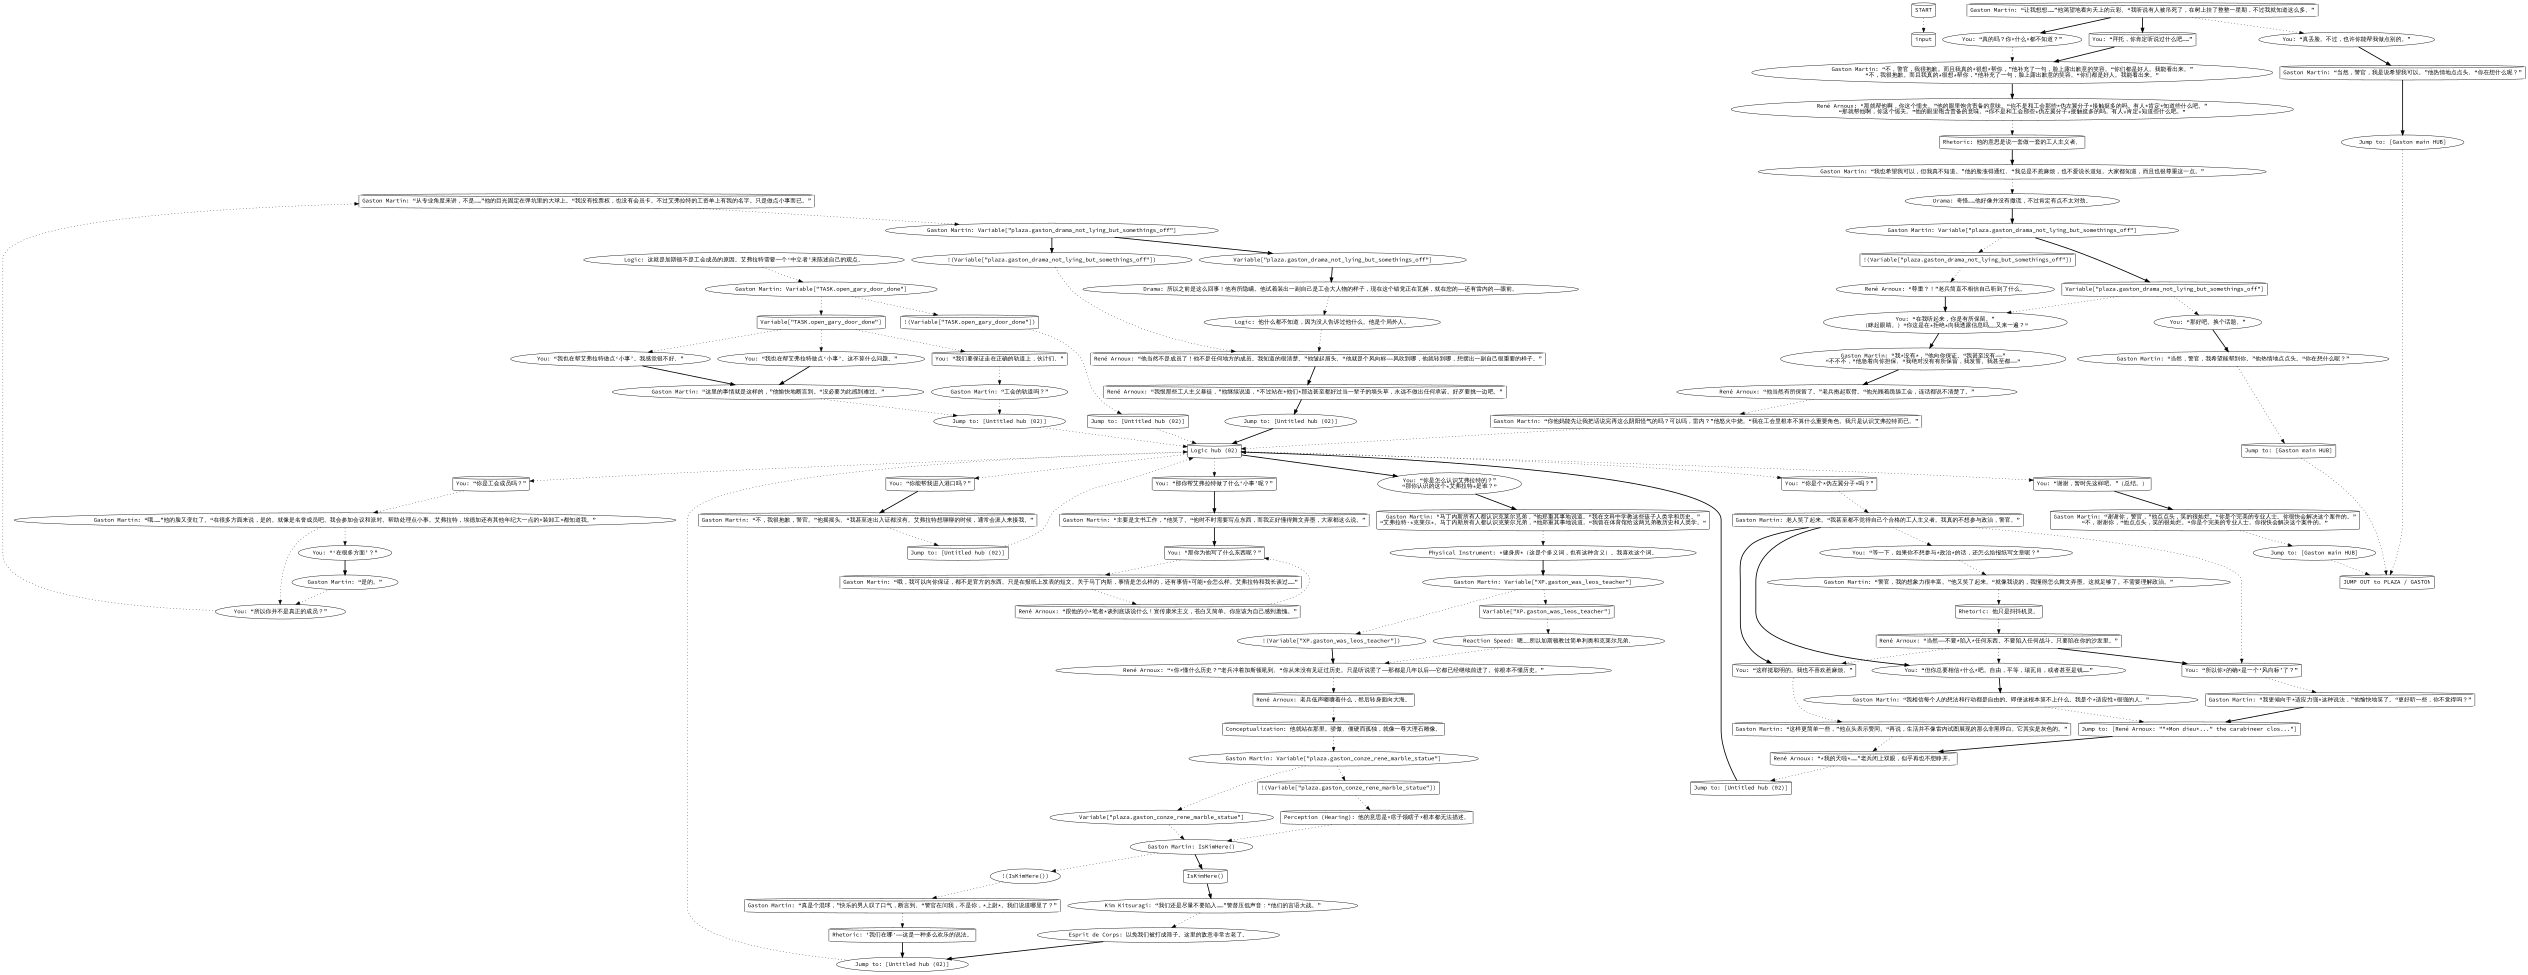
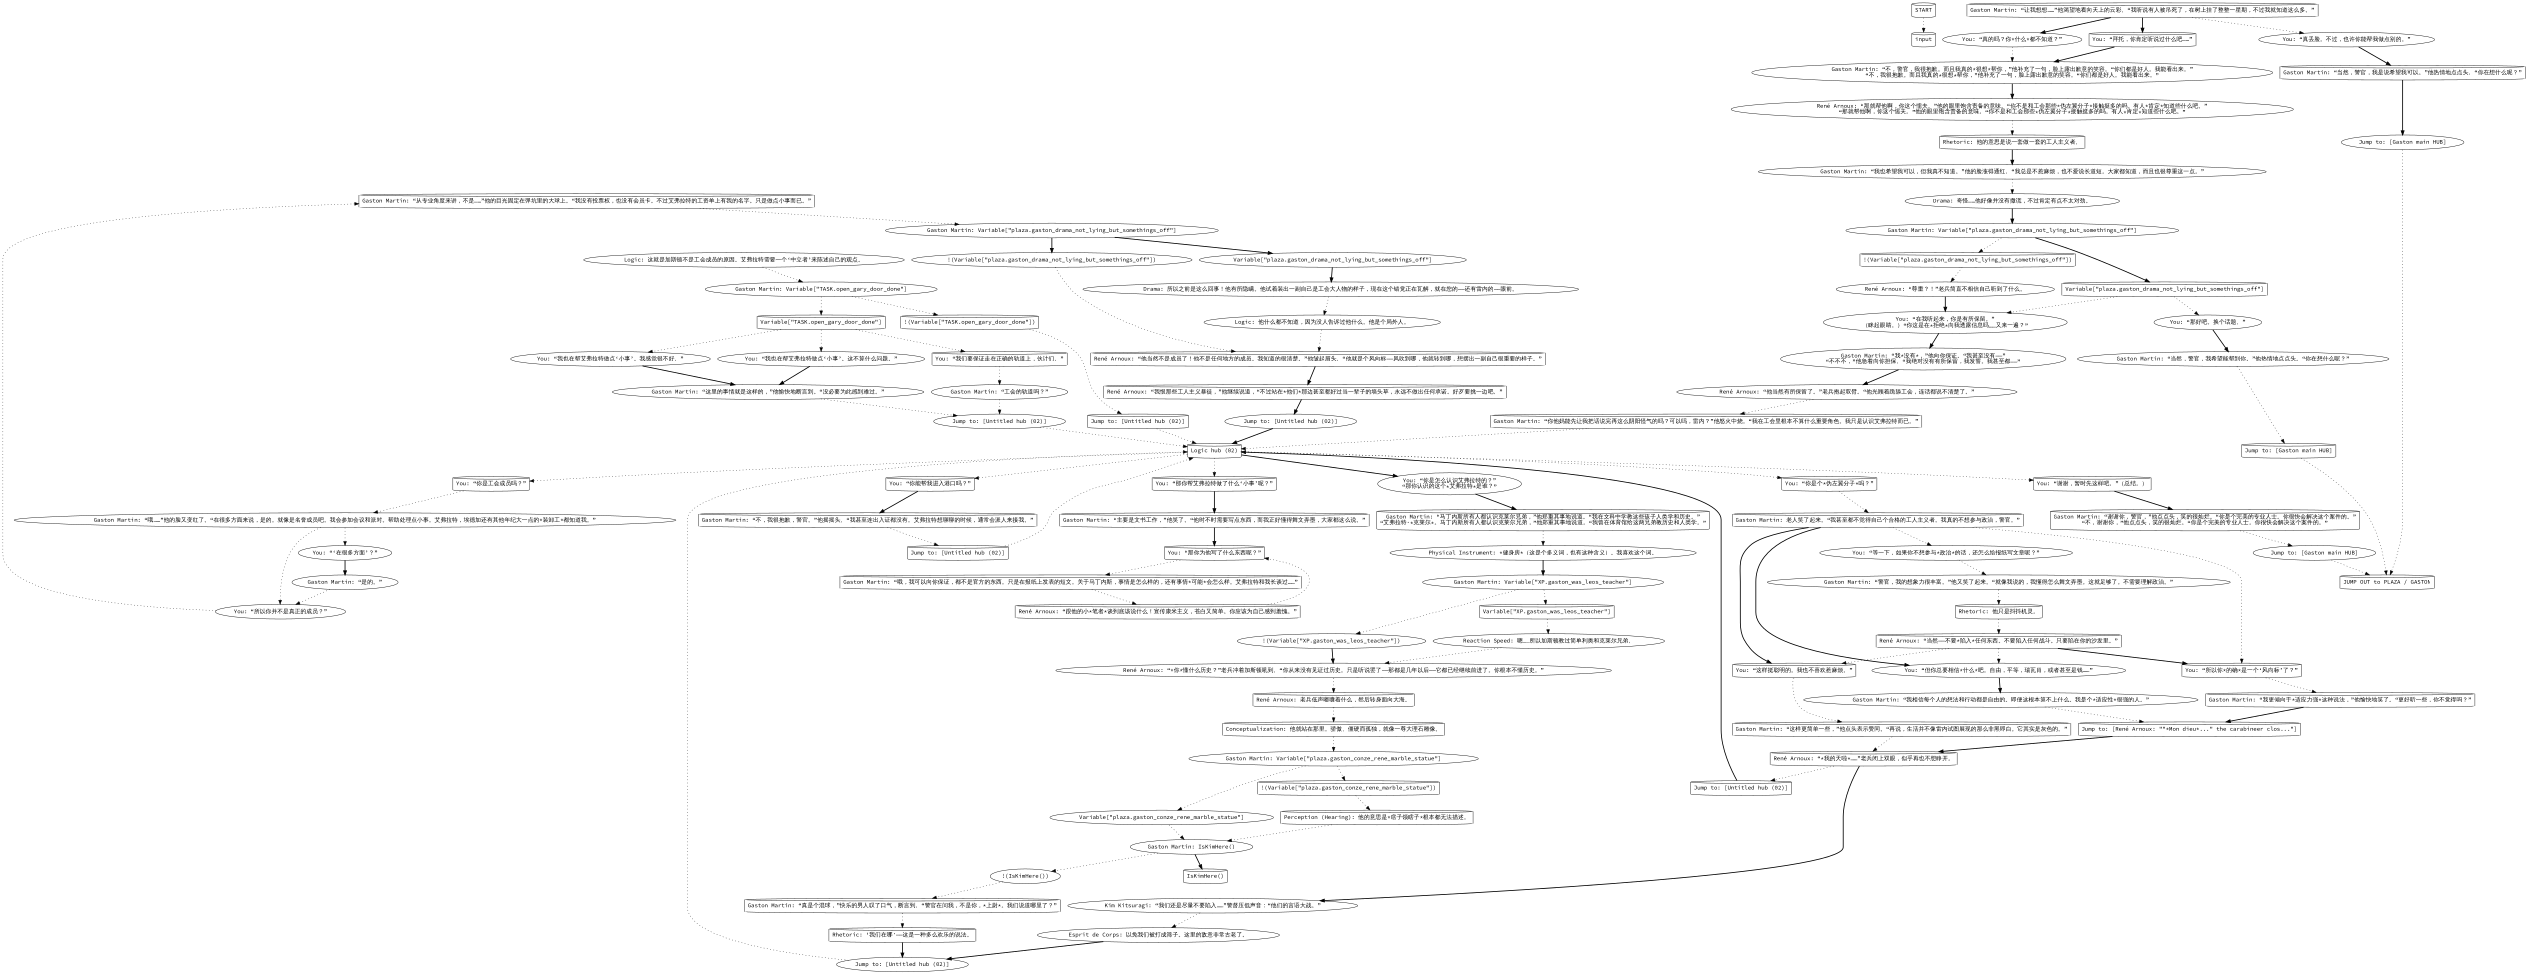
(1209, 889) -> (1628, 882)
